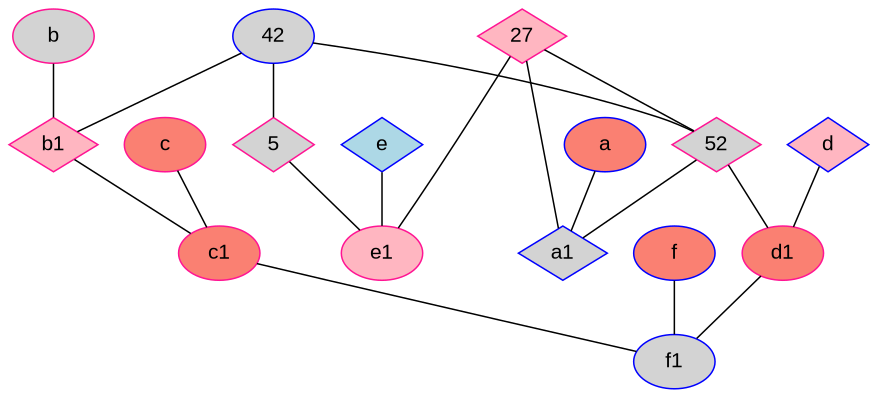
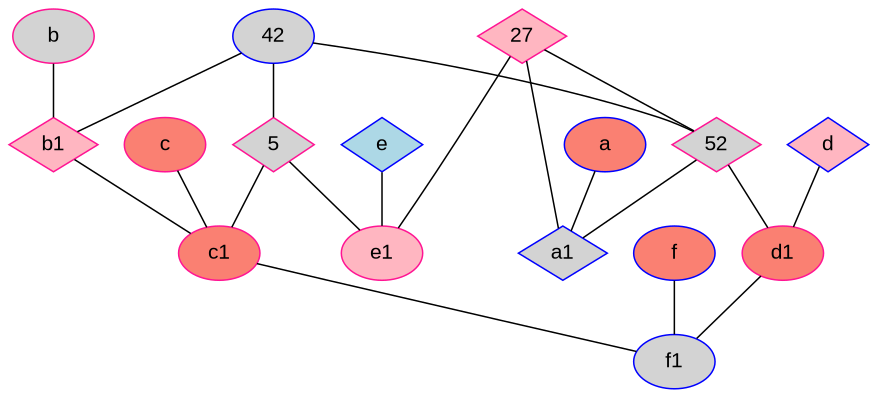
none -> (248, 196)
